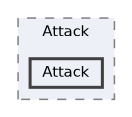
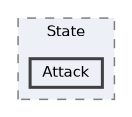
(66, 32) -> (66, 32)
